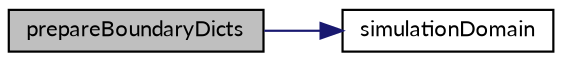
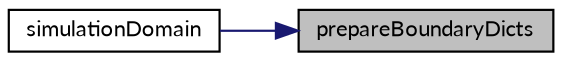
(292, 31) -> (248, 31)
